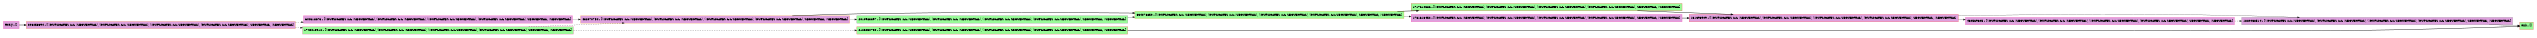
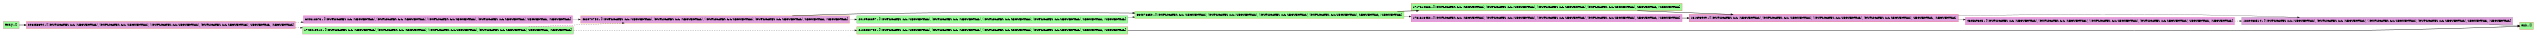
(11, 25) -> (11, 25)
